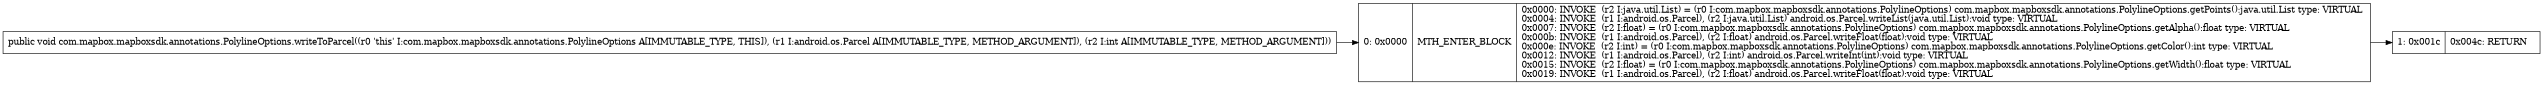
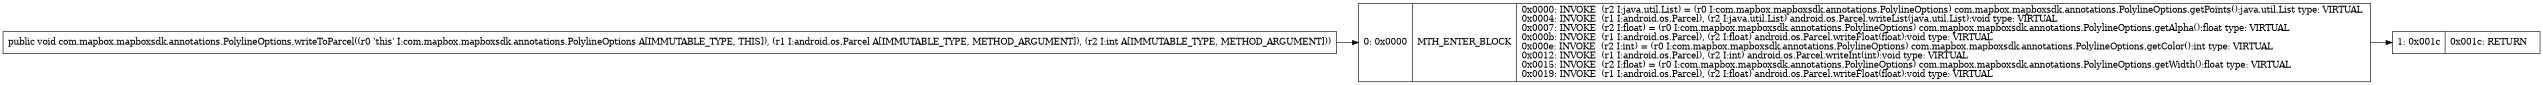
(2493, 42) -> (2493, 42)
